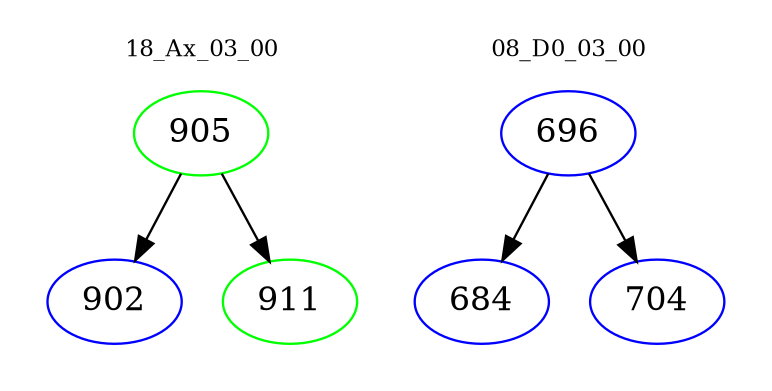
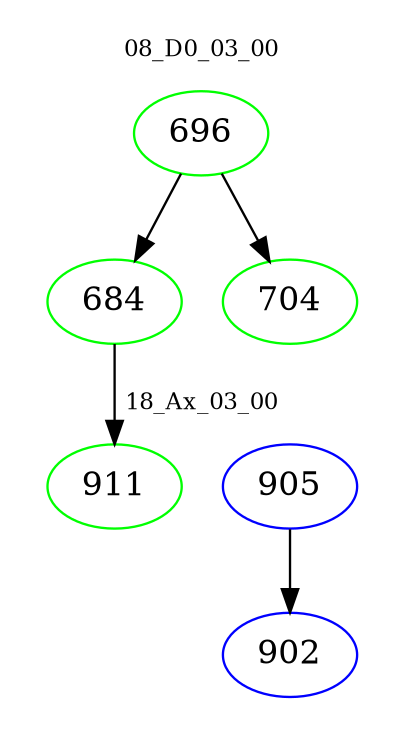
(201, 133) -> (290, 486)
(568, 133) -> (201, 133)
(240, 207) -> (115, 395)
(482, 302) -> (115, 302)
(657, 302) -> (290, 302)
